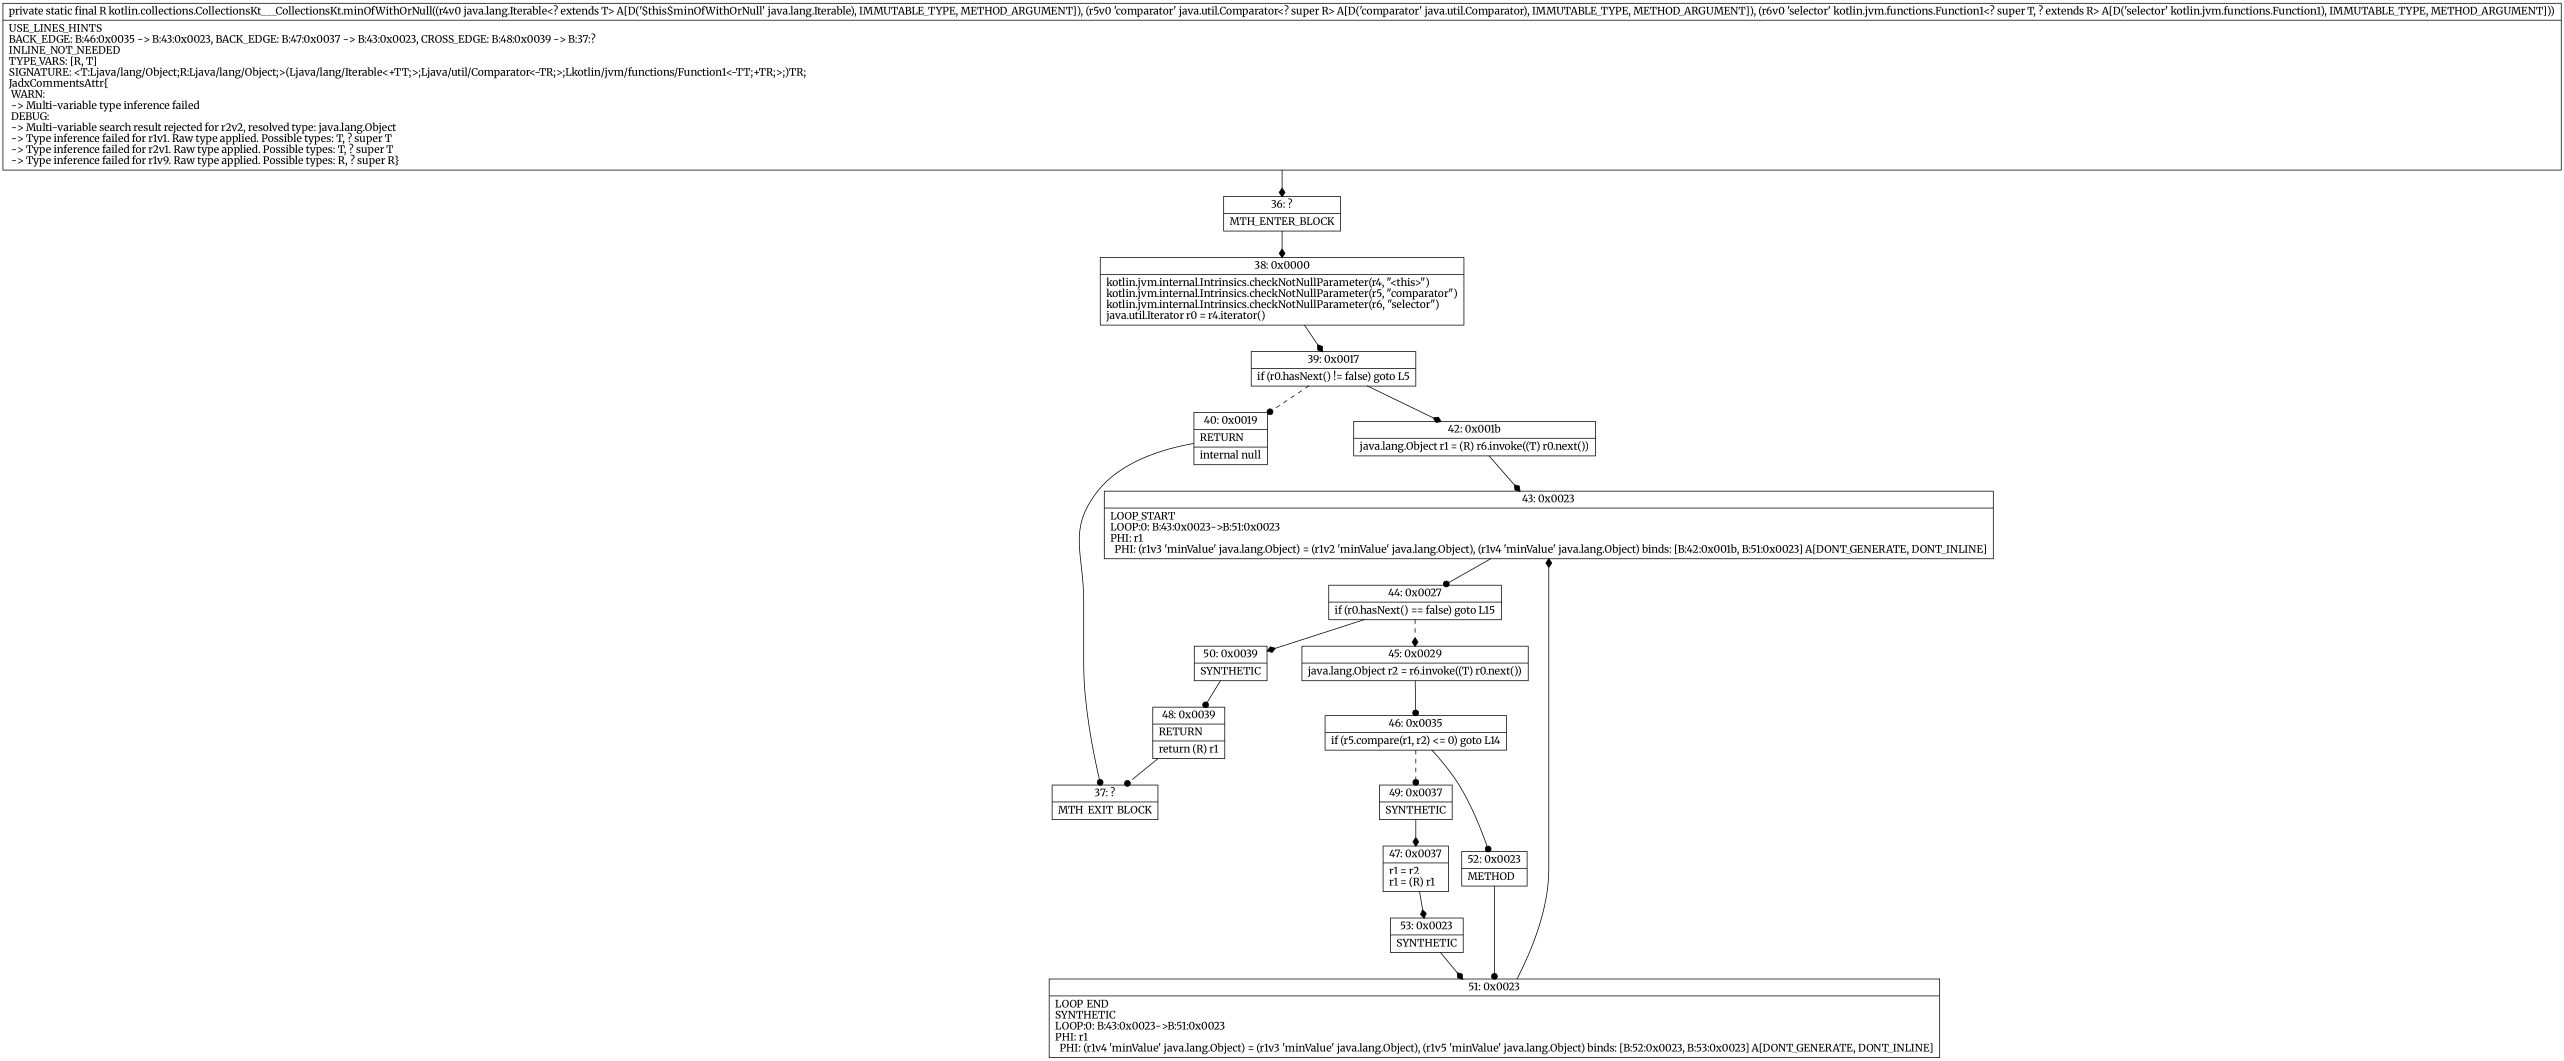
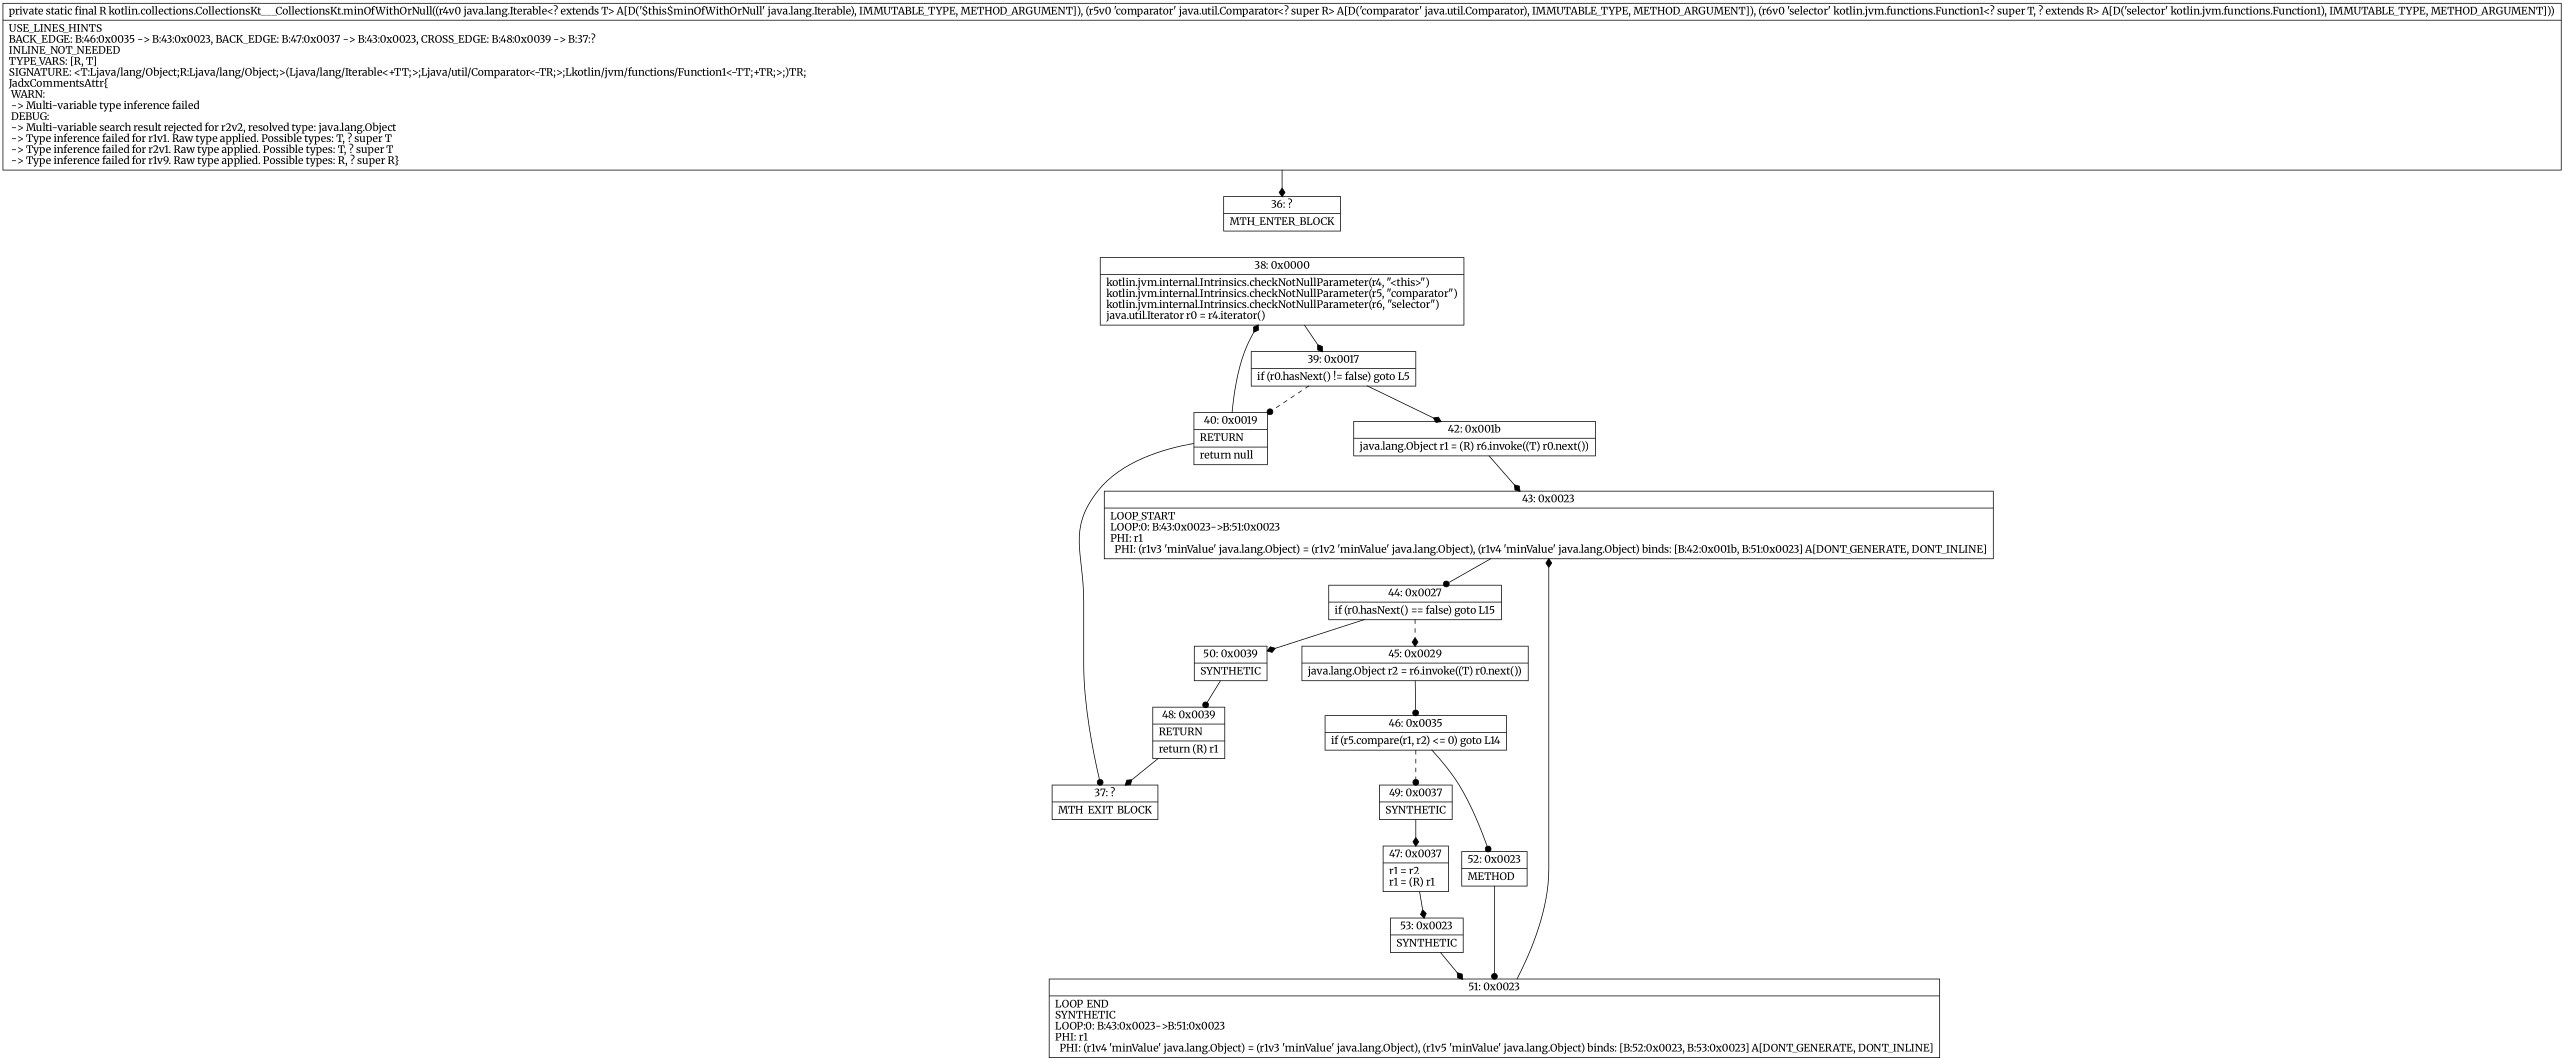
(1282, 240) -> (1239, 371)
(1231, 456) -> (1227, 456)
(1145, 769) -> (1145, 769)
